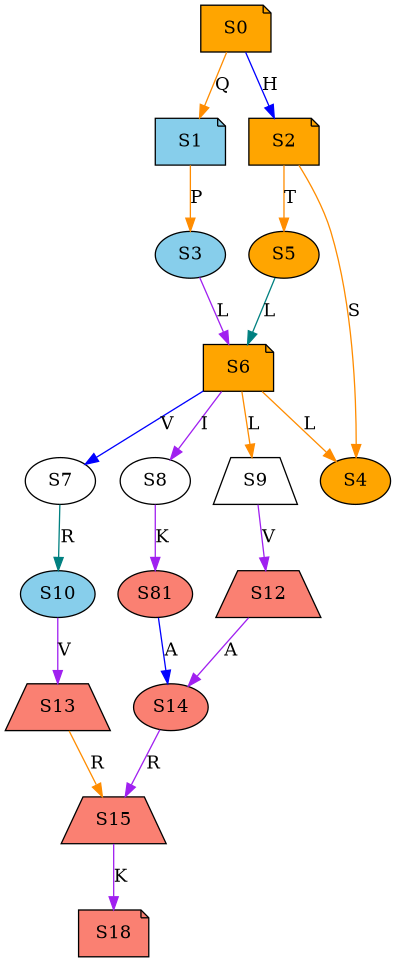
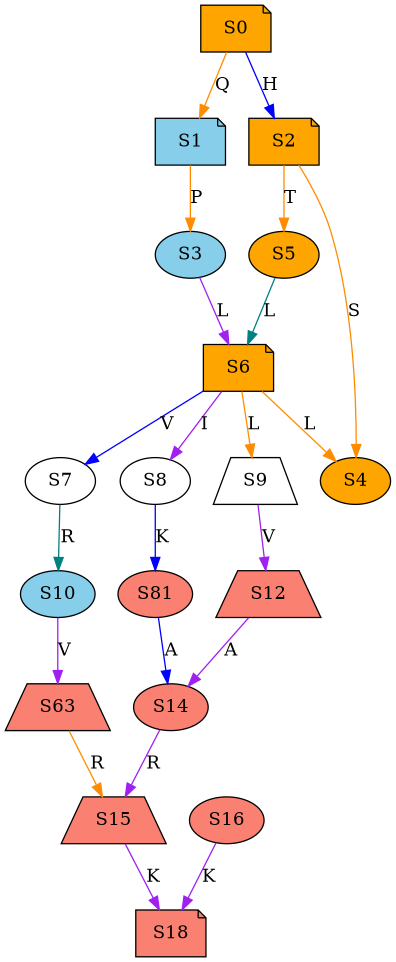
(155, 531) -> (155, 531)
(58, 707) -> (58, 707)
none -> (227, 820)
